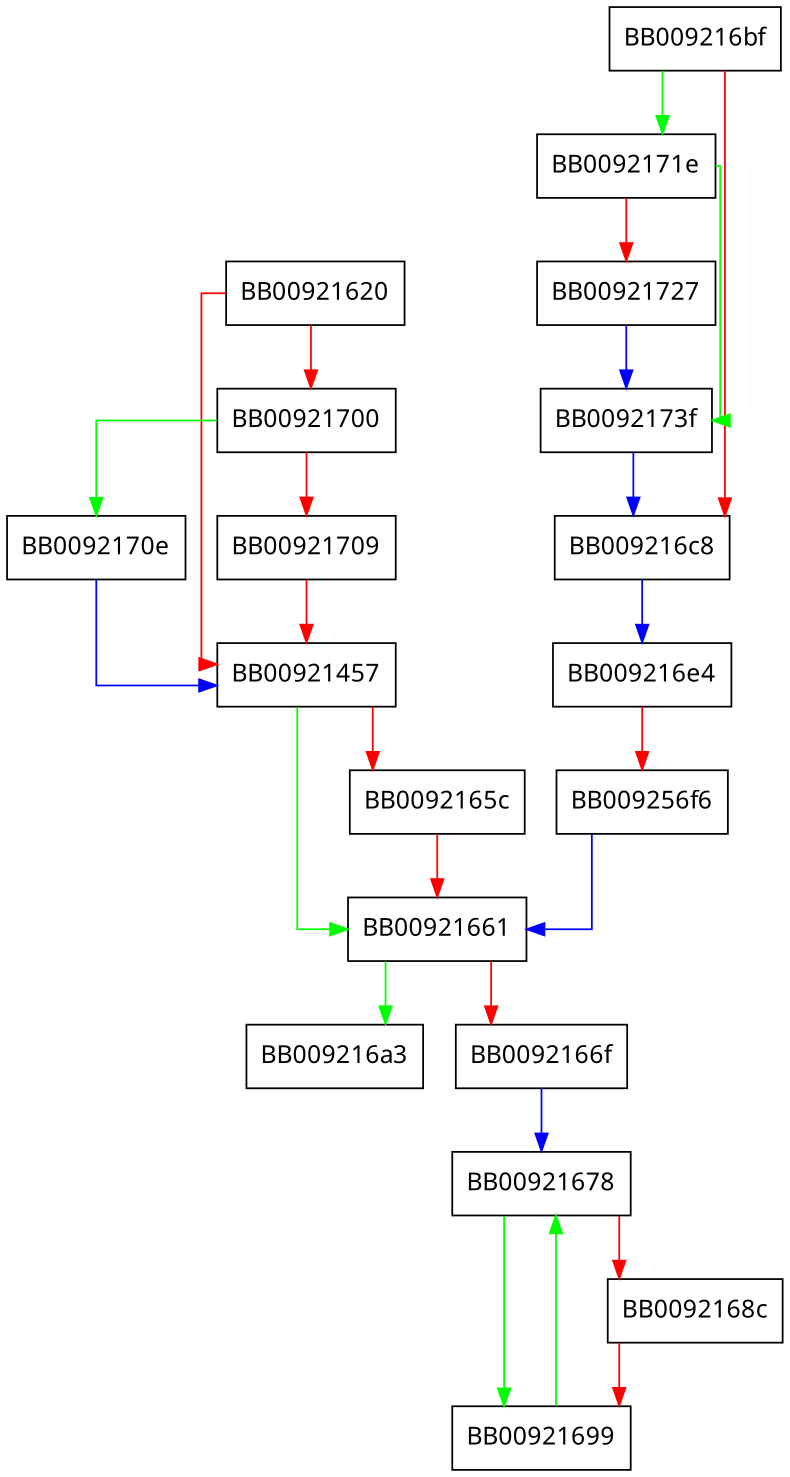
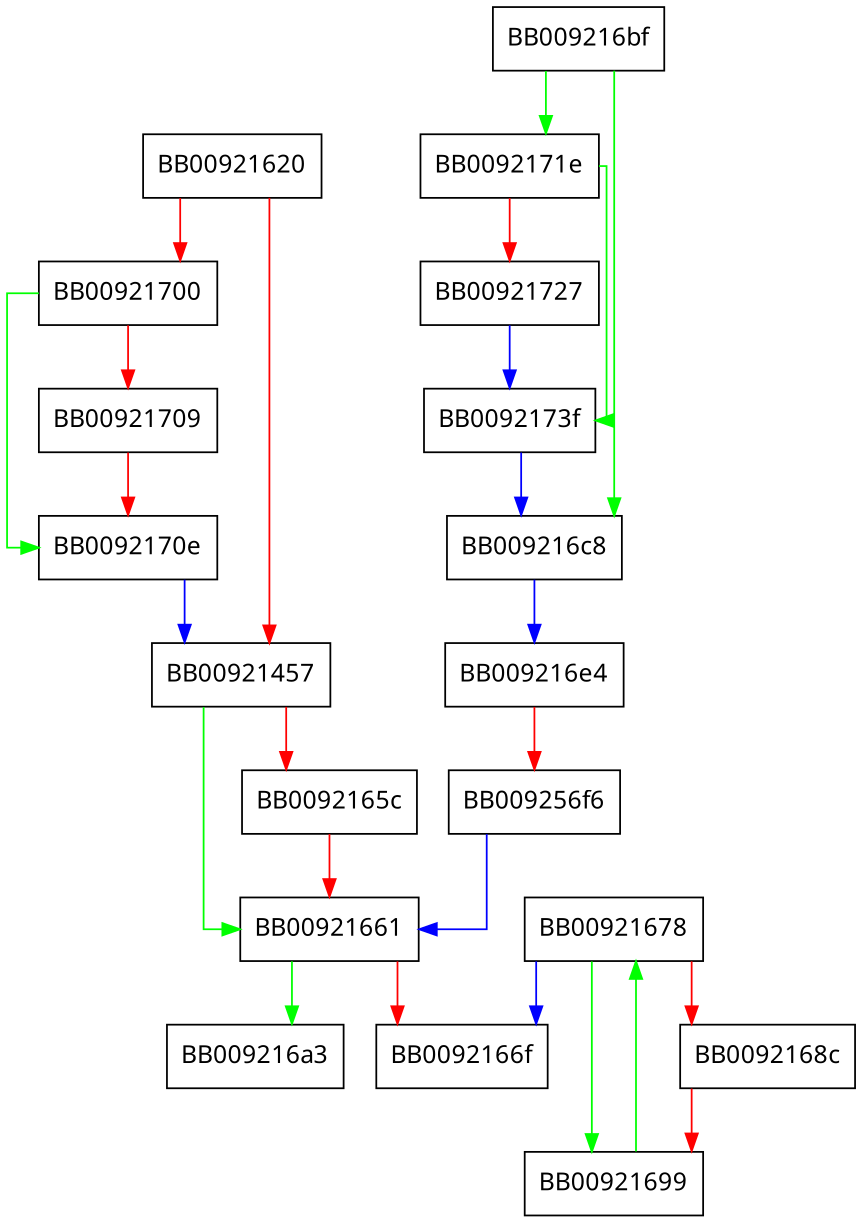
(725, 284) -> (614, 284)
(307, 602) -> (128, 475)
(541, 1111) -> (536, 984)
